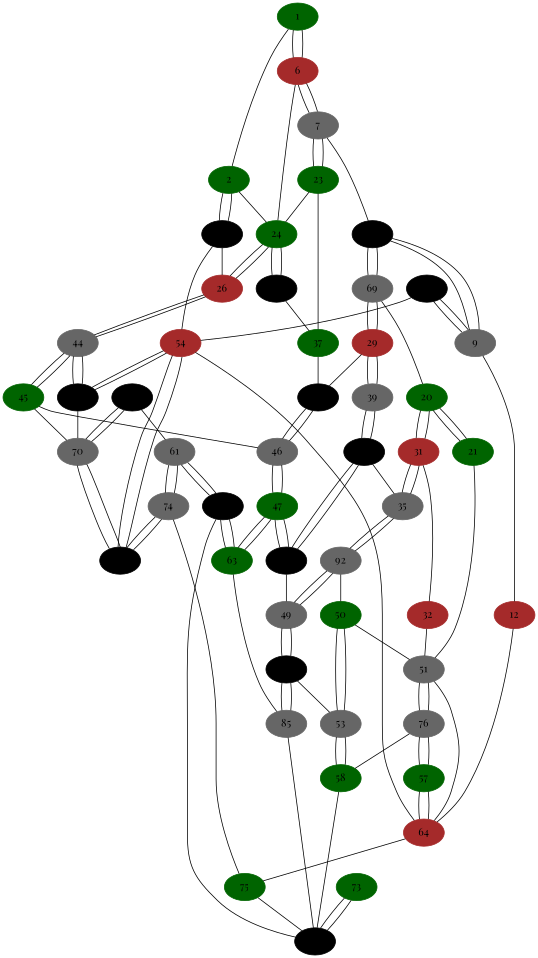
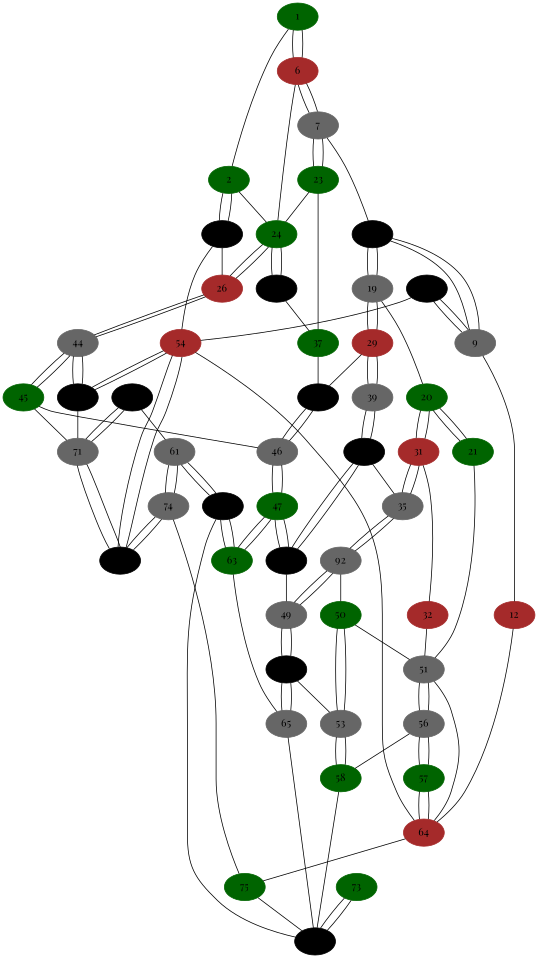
(372, 289) -> (372, 289)
(78, 452) -> (78, 452)
(286, 724) -> (286, 724)
(424, 724) -> (424, 724)
